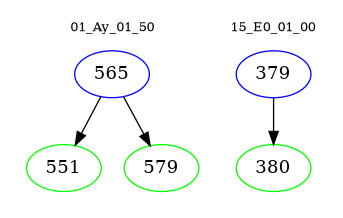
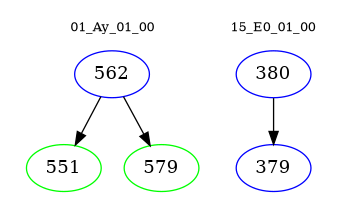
(113, 28) -> (113, 28)
(112, 74) -> (112, 74)
(274, 115) -> (274, 115)
(274, 168) -> (274, 74)
